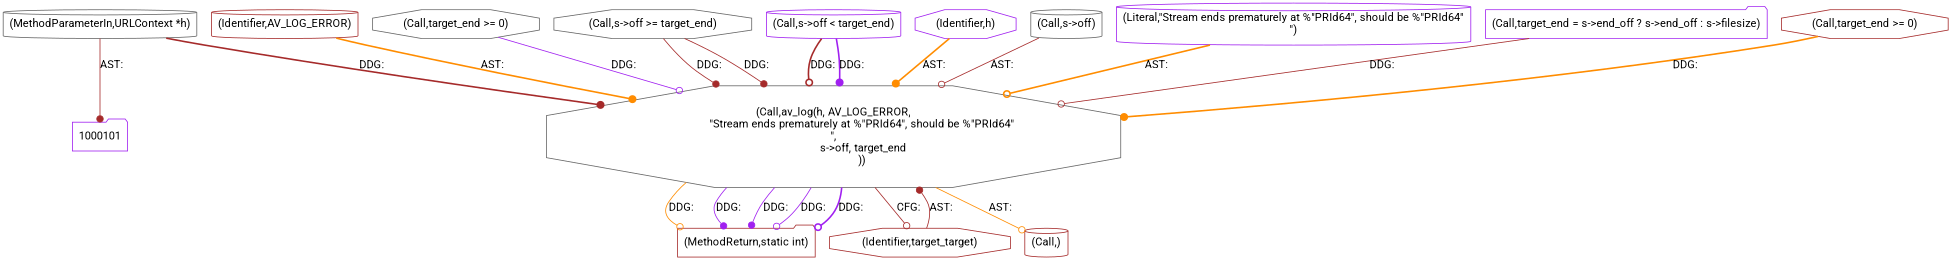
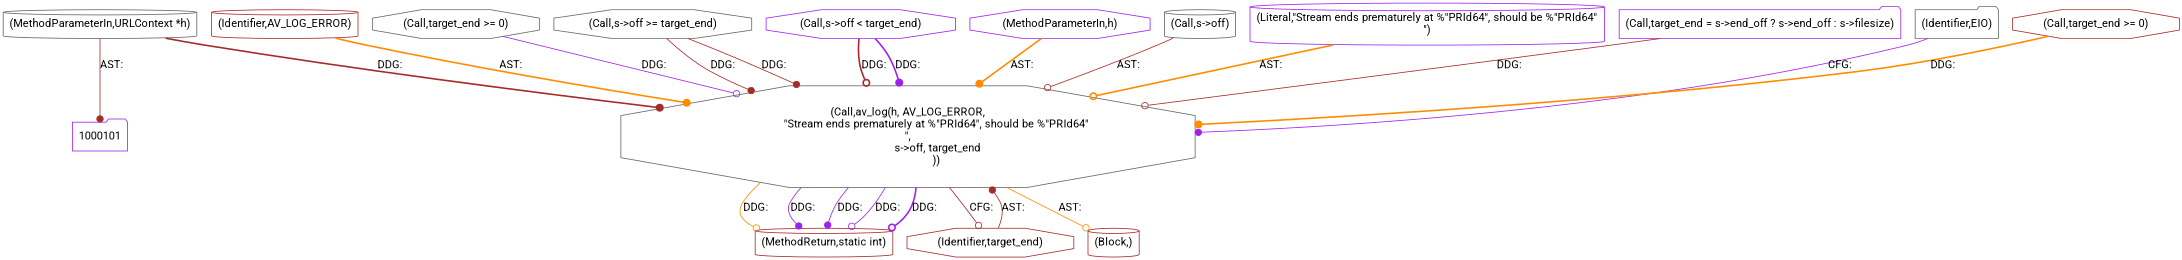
(834, 24) -> (861, 24)
(966, 24) -> (1060, 24)
none -> (1957, 24)
(746, 243) -> (824, 243)
(920, 243) -> (990, 243)
(1046, 243) -> (1114, 243)
